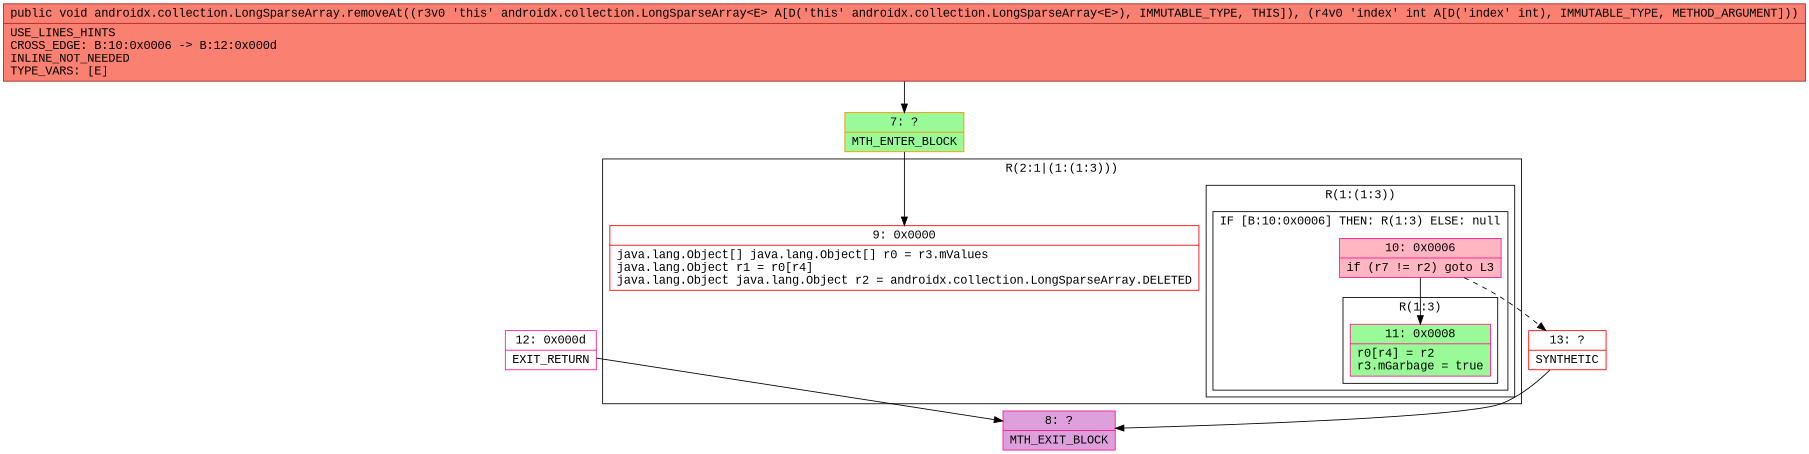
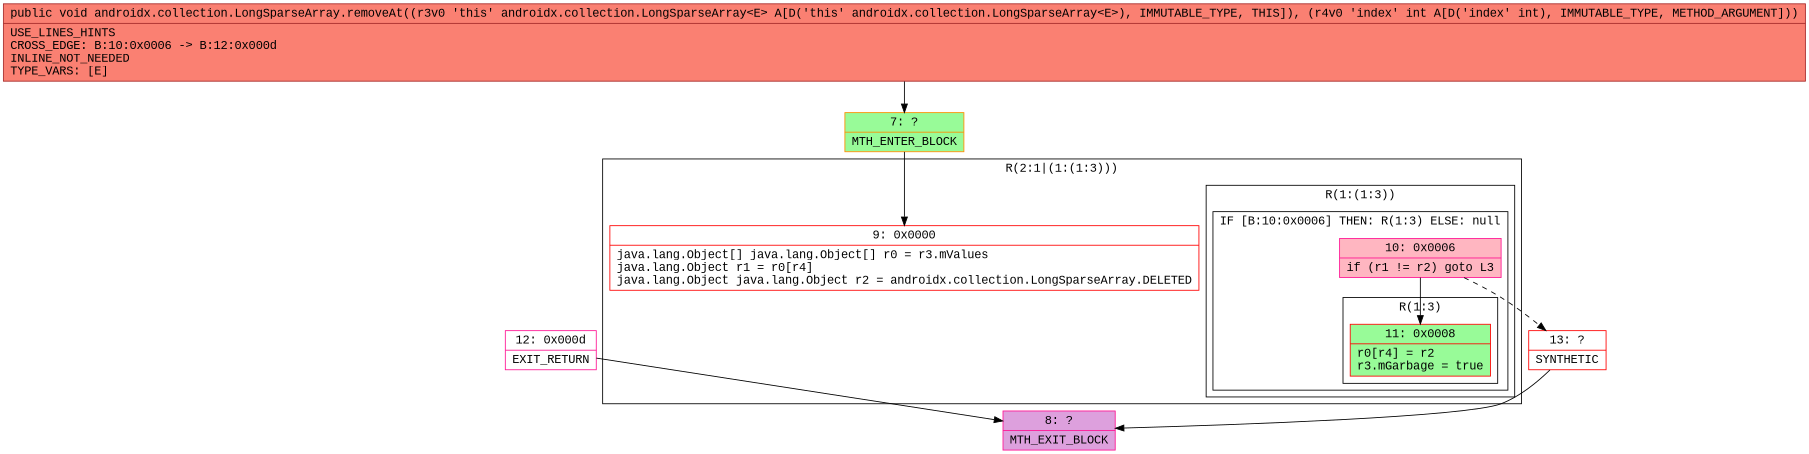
(1420, 267) -> (1420, 267)
(1420, 350) -> (1420, 350)
